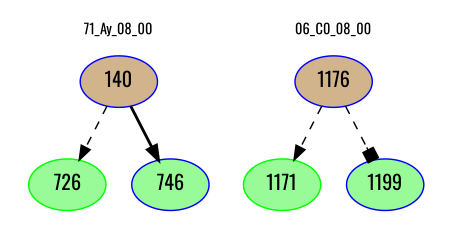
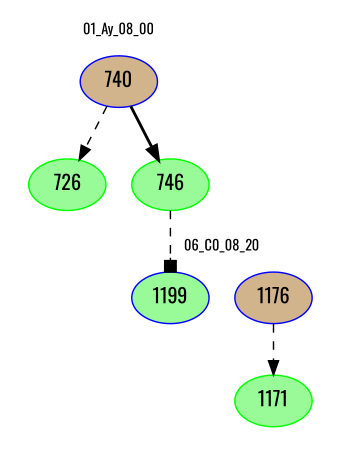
(119, 31) -> (119, 31)
(334, 31) -> (222, 247)
(119, 82) -> (119, 82)
(356, 127) -> (170, 242)
(170, 185) -> (170, 185)
